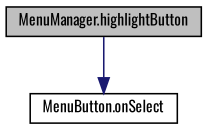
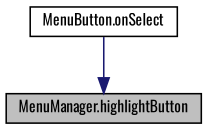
(104, 57) -> (104, 57)
